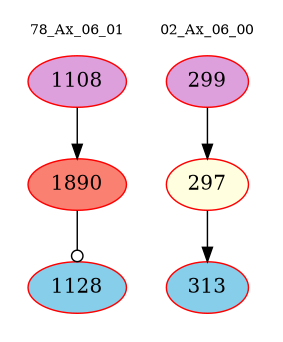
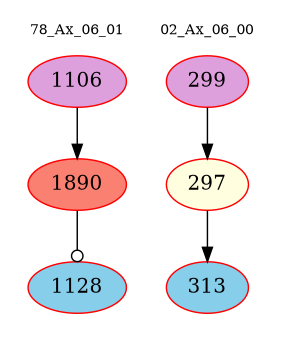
(77, 82) -> (77, 82)
